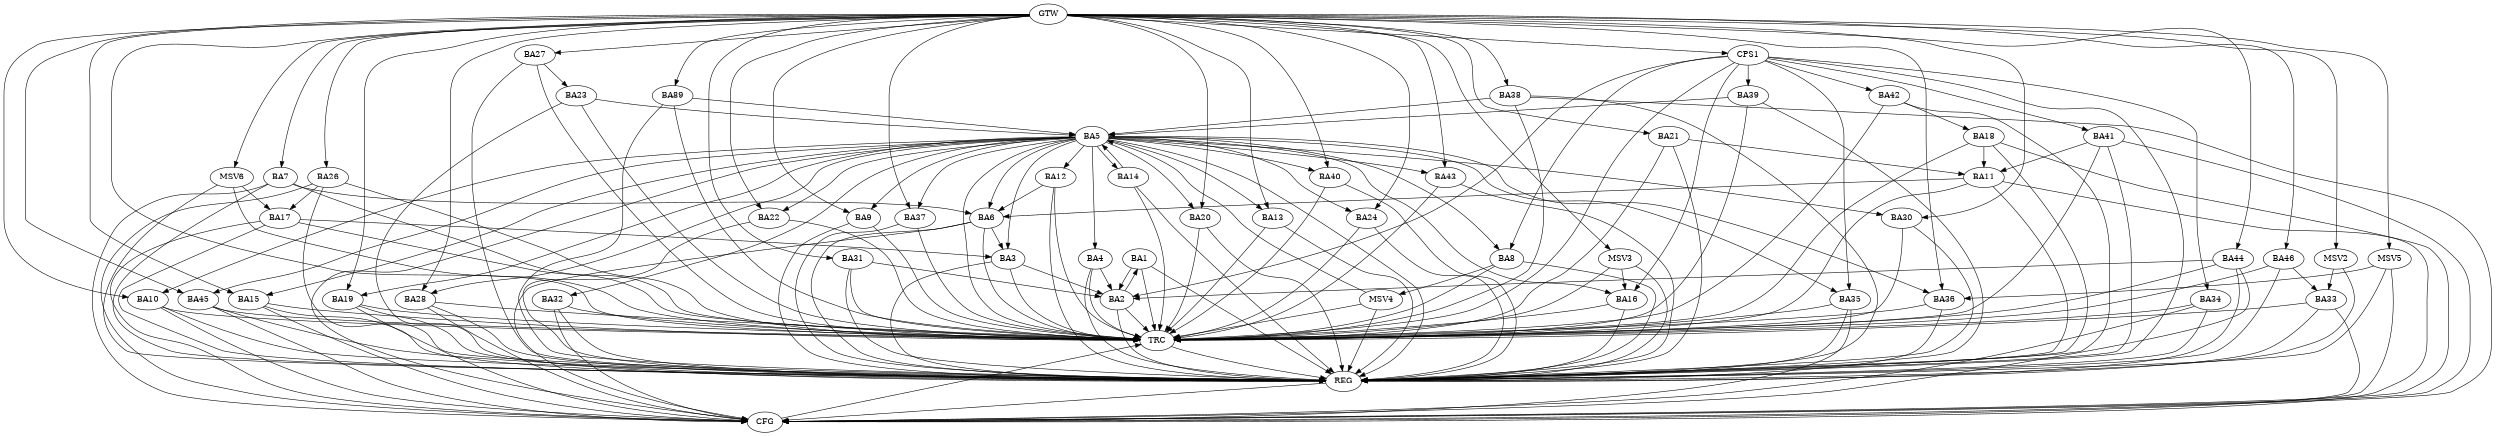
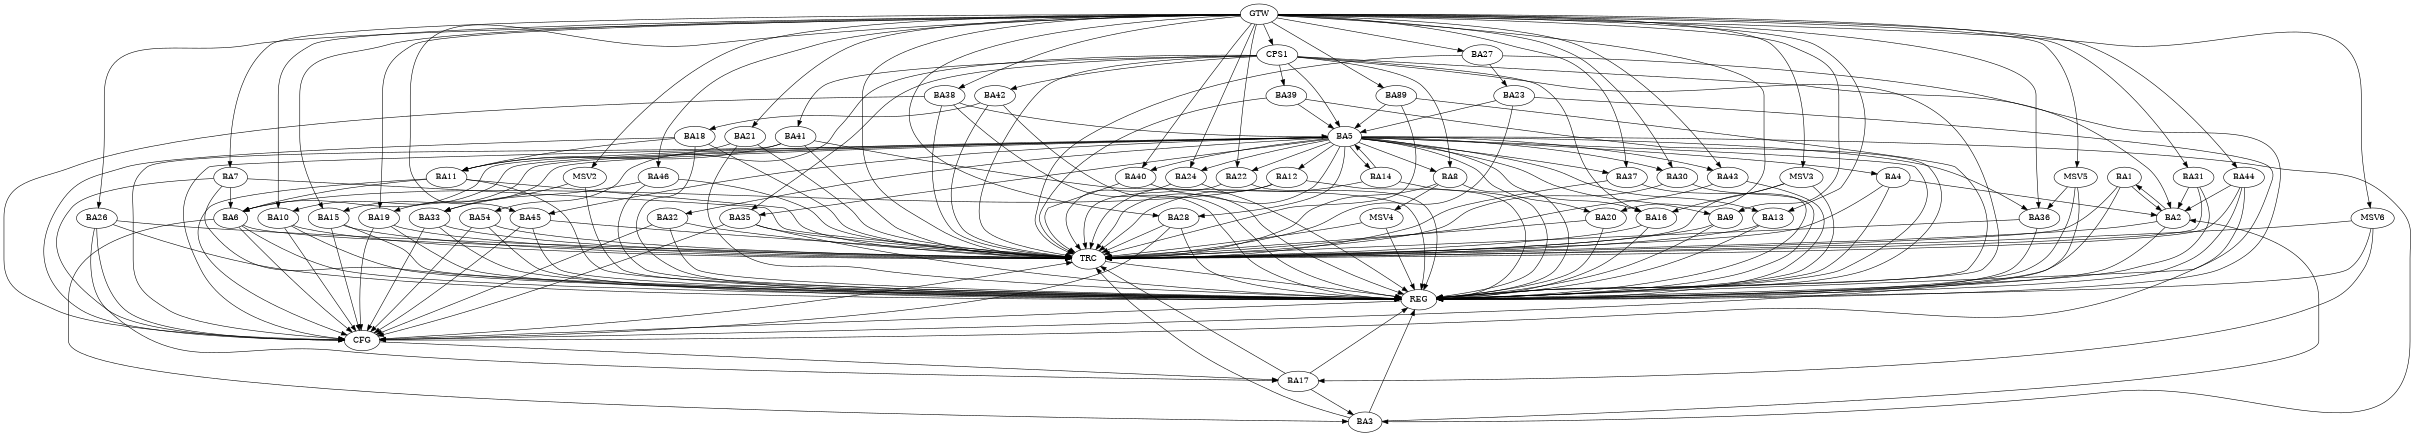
(1237, 219) -> (1316, 90)
(2211, 300) -> (480, 218)
(322, 396) -> (826, 361)
